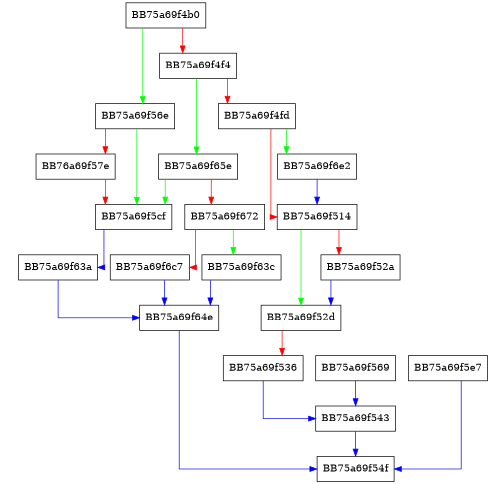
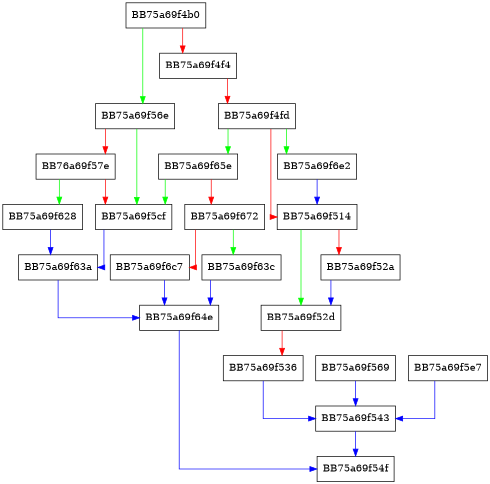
(197, 113) -> (228, 138)
none -> (43, 217)
(461, 455) -> (435, 416)
